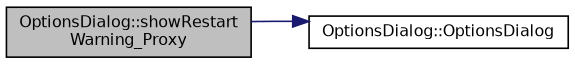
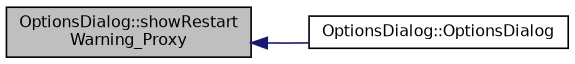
(272, 21) -> (288, 43)
